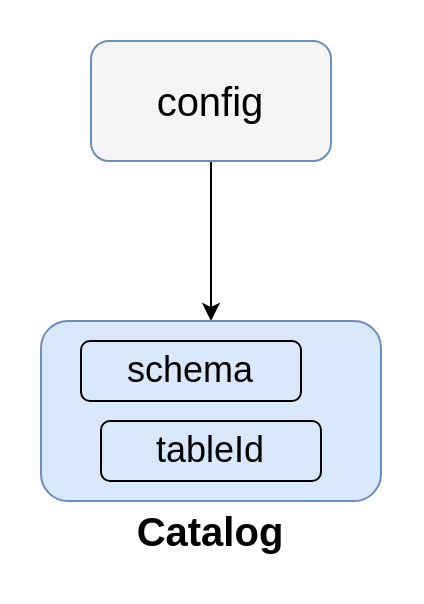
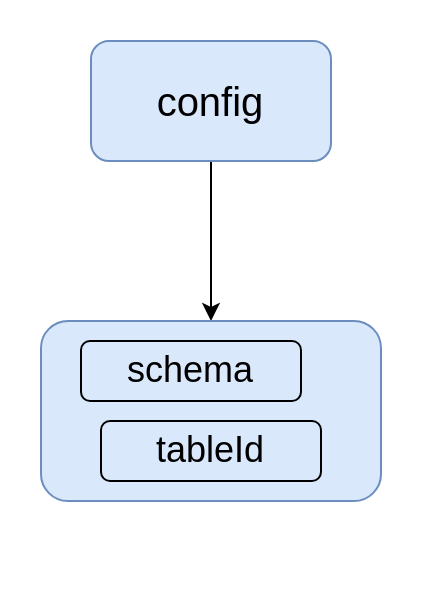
(211, 101) -> (211, 101)
(211, 531) -> none
